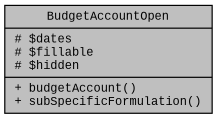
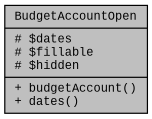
(108, 101) -> (47, 101)
